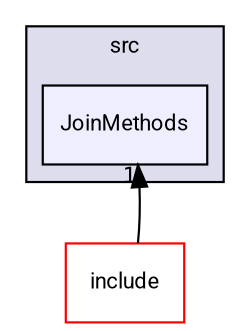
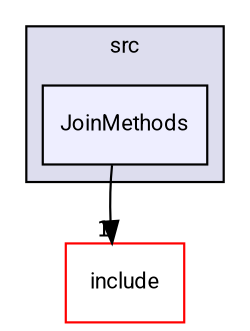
(140, 215) -> (110, 196)
